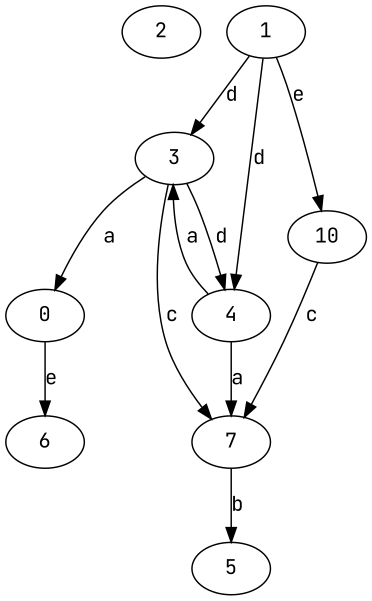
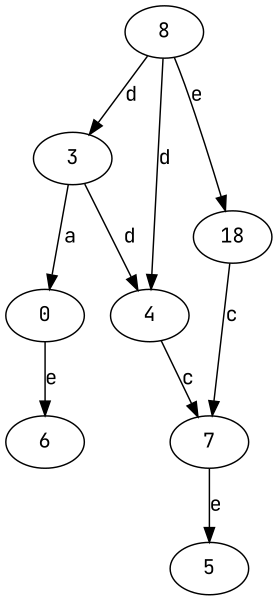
(161, 32) -> none
(266, 32) -> (164, 32)
(327, 237) -> (233, 237)
(181, 250) -> none
(158, 301) -> none
(238, 379) -> (188, 379)
(238, 505) -> (216, 505)
